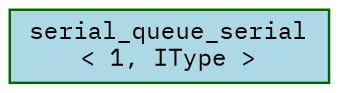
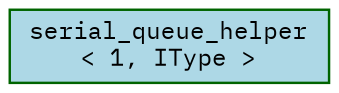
(169, 46) -> (169, 46)
